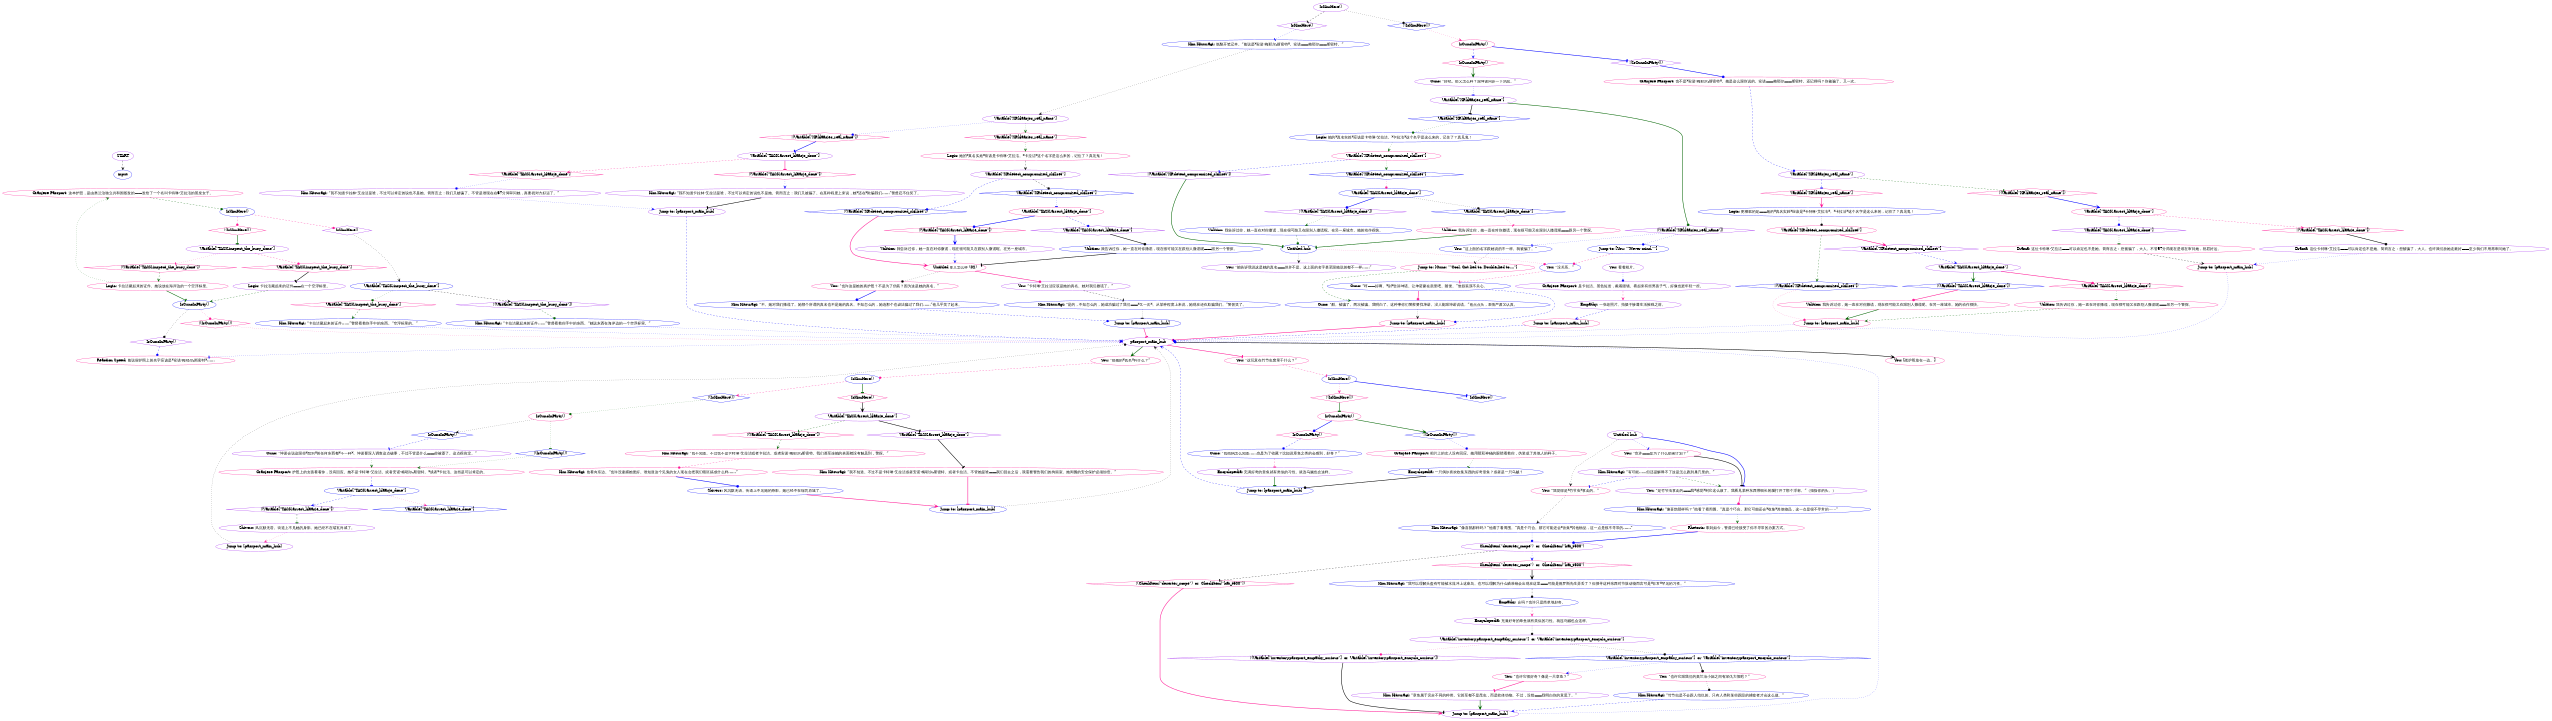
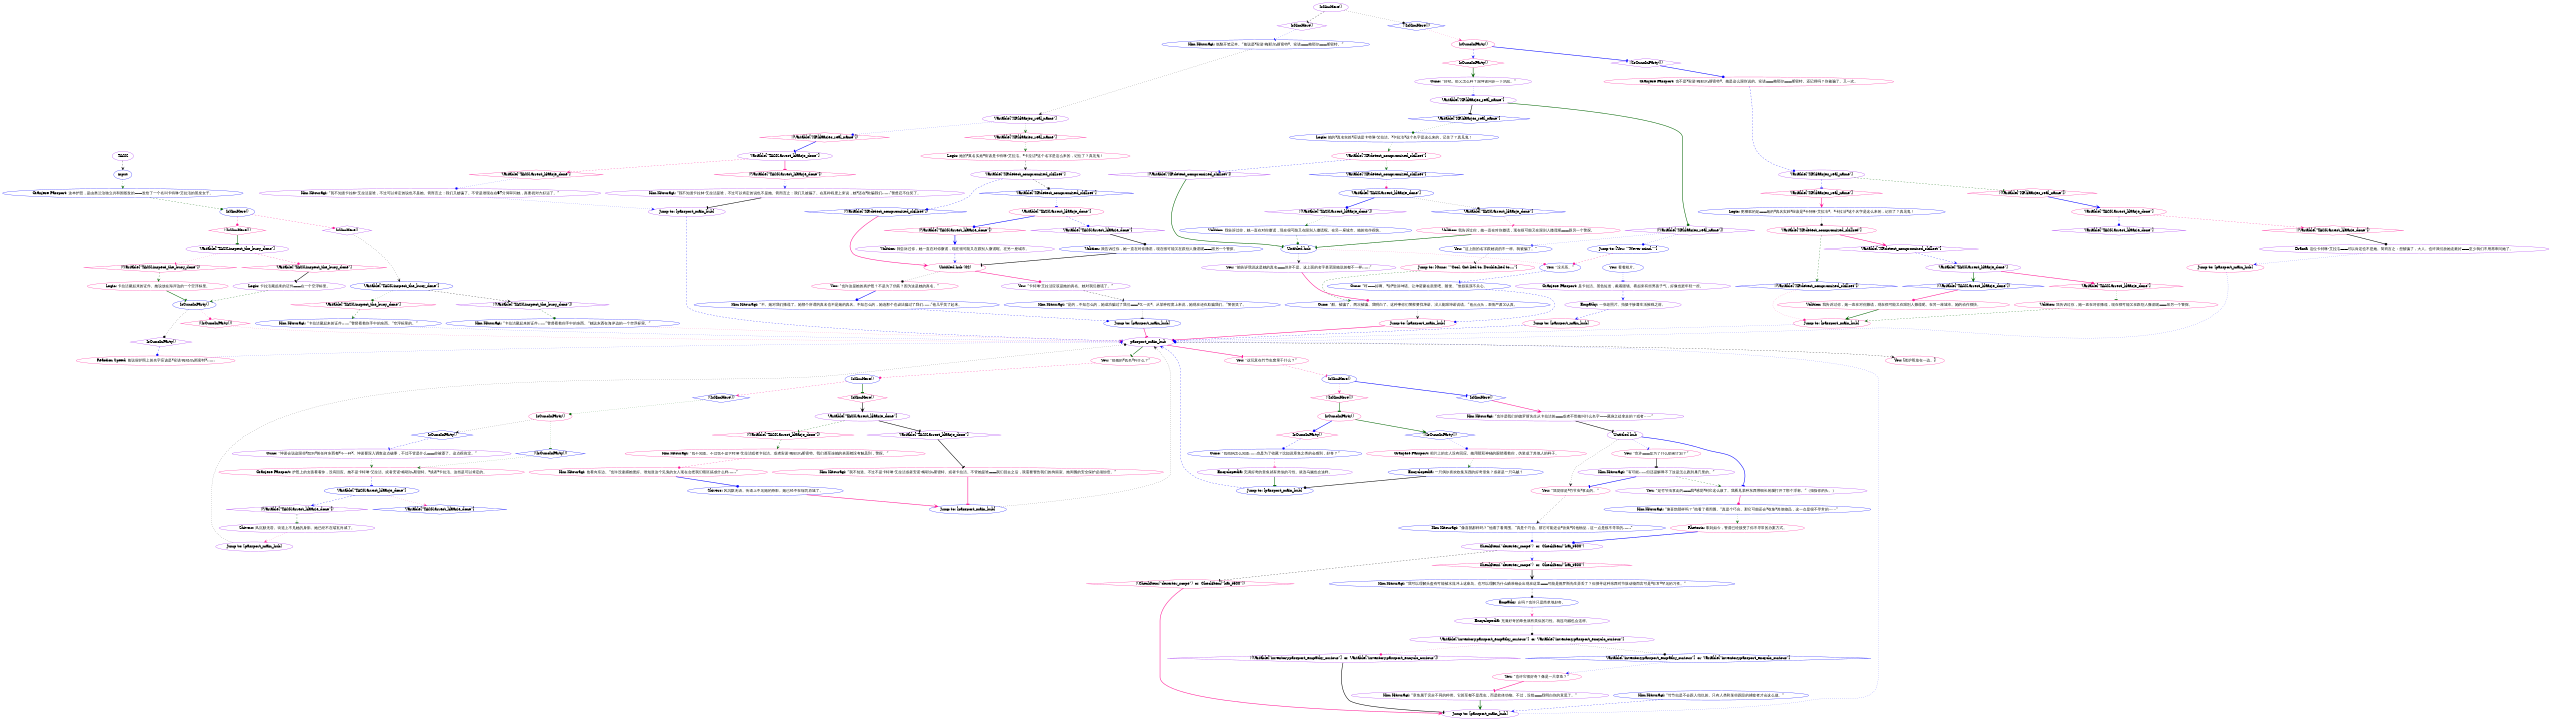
(123, 156) -> (123, 156)
(123, 193) -> (123, 193)
(76, 247) -> (123, 183)
(2119, 249) -> none
(955, 268) -> (955, 268)
(1623, 268) -> (1623, 268)
(1623, 276) -> (1623, 276)
(1503, 277) -> (1503, 277)
(1623, 294) -> (1623, 294)
(1418, 295) -> (1336, 295)
(882, 334) -> (882, 334)
(666, 346) -> (666, 346)
(1623, 347) -> (1623, 347)
(1138, 351) -> (1138, 351)
none -> (1560, 416)
(1471, 462) -> (1471, 462)
(1725, 462) -> (1656, 462)
(1613, 482) -> (1613, 482)
(1705, 677) -> none
